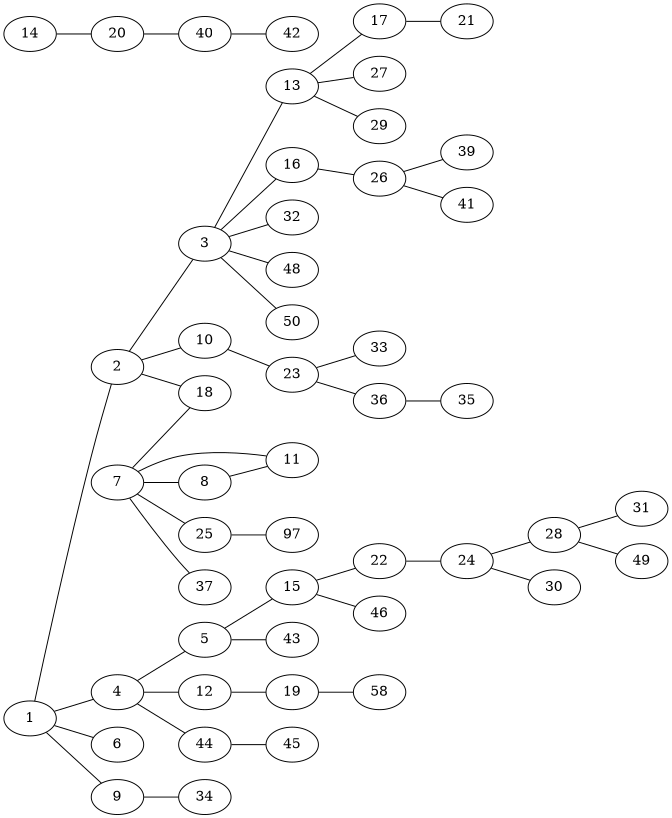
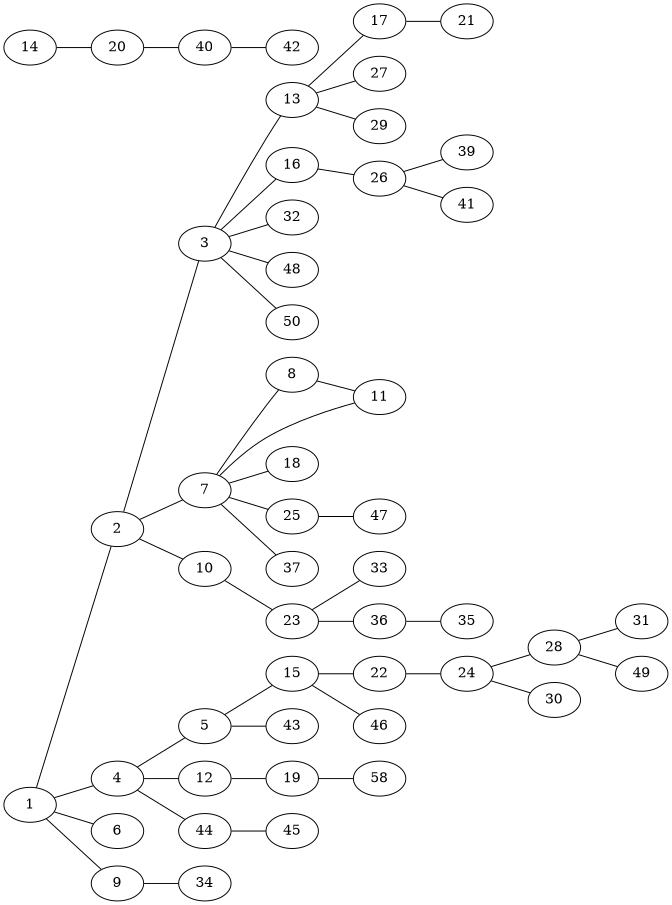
(161, 380) -> (161, 510)
(292, 535) -> (380, 516)
